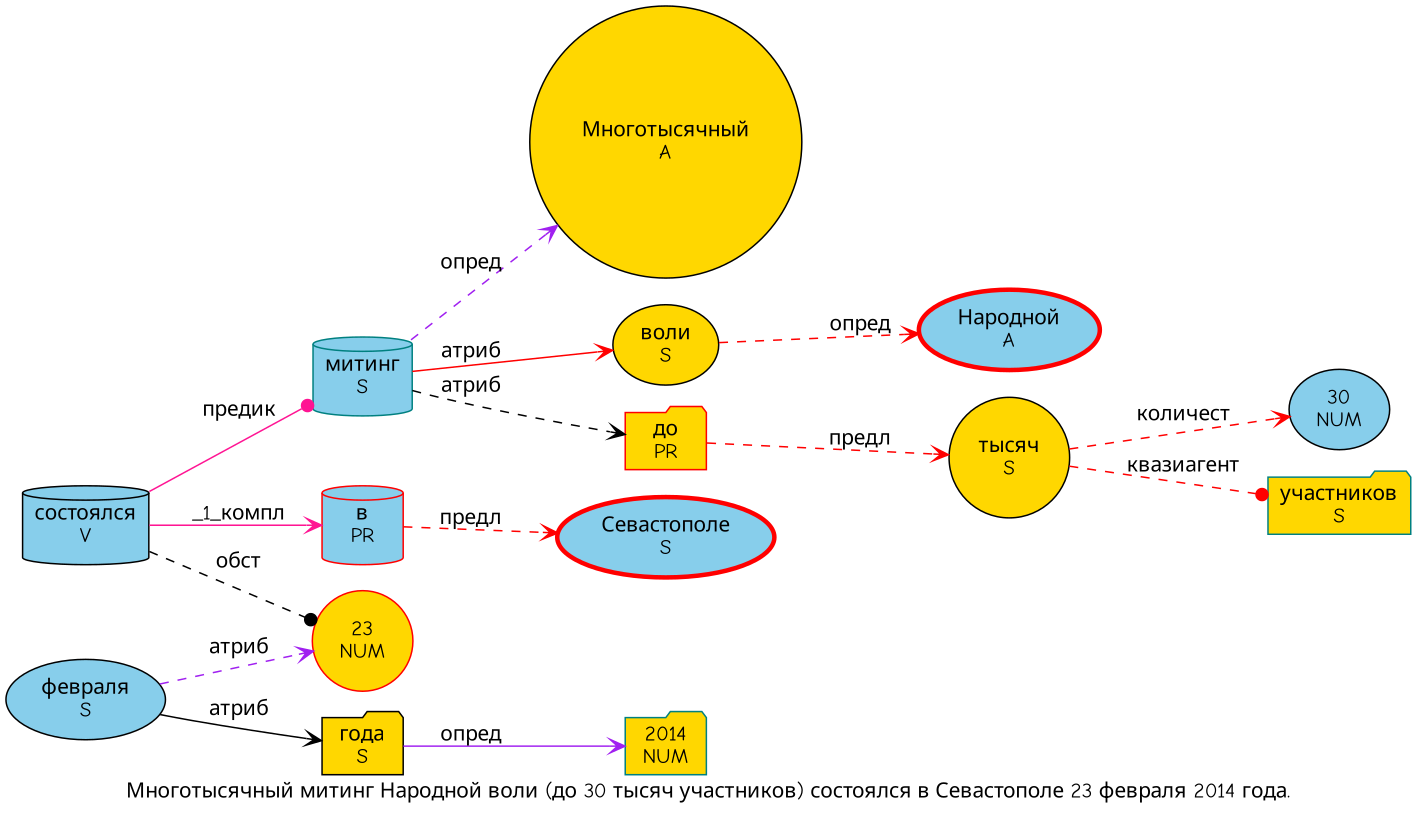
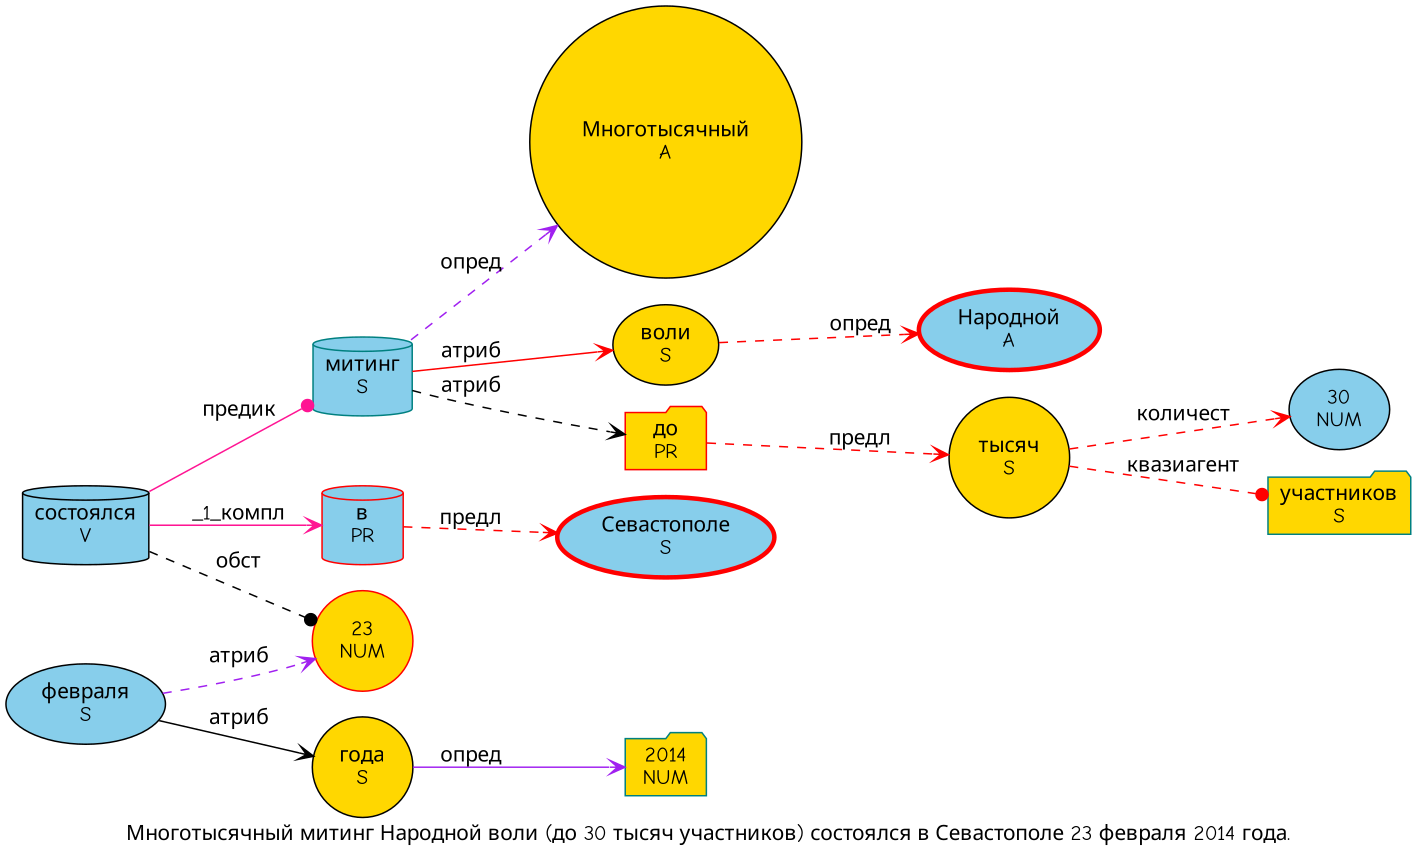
(363, 746) -> (363, 767)
